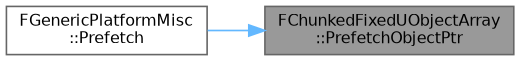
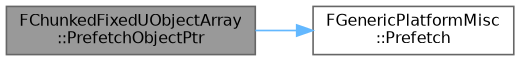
(228, 31) -> (276, 31)
